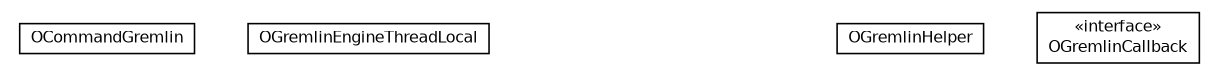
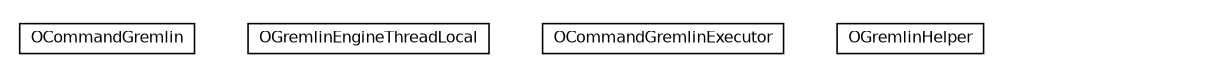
none -> (662, 38)
(1117, 38) -> none
